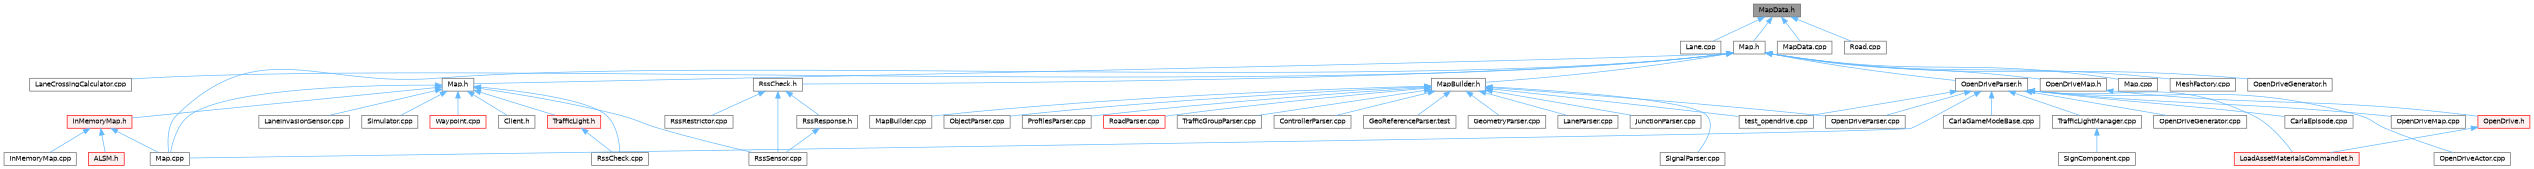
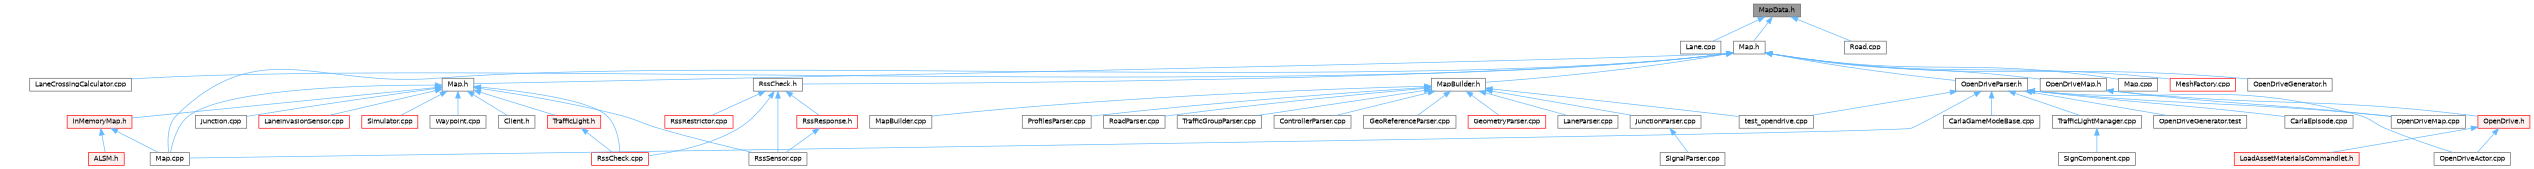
(1805, 48) -> none
(2203, 85) -> (2203, 85)
(2173, 93) -> none
(1621, 97) -> (1681, 143)
none -> (2252, 104)
none -> (221, 122)
(304, 122) -> (304, 122)
(390, 122) -> (390, 122)
(458, 122) -> (458, 122)
(699, 122) -> (699, 122)
(827, 122) -> (827, 122)
(977, 122) -> none
(1134, 122) -> (1134, 122)
(1410, 122) -> (1410, 122)
(1507, 122) -> (1507, 122)
(1865, 122) -> none
(2200, 122) -> (2200, 122)
none -> (716, 139)
none -> (2486, 143)
(40, 159) -> none
(620, 159) -> (620, 159)
